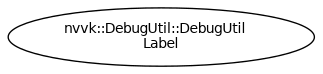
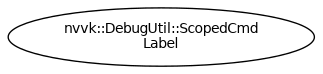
(161, 37) -> (161, 37)
